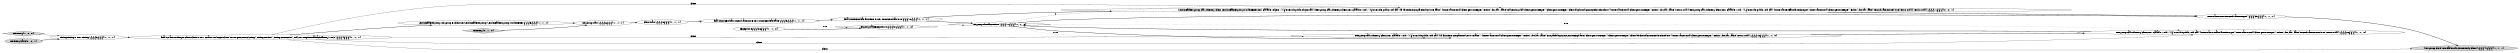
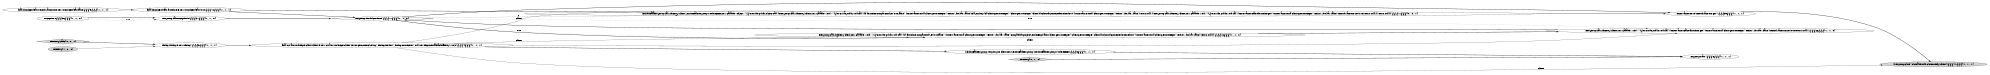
(662, 22) -> none
(942, 26) -> (277, 19)
(886, 27) -> (189, 19)
(24, 34) -> (63, 49)
(24, 41) -> (63, 42)
